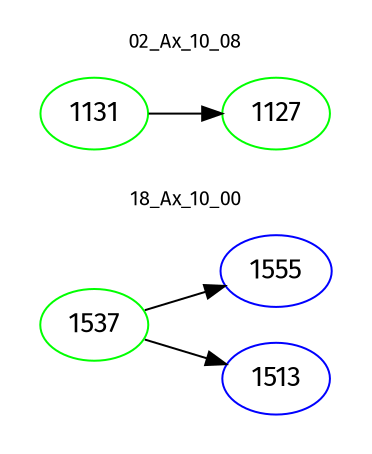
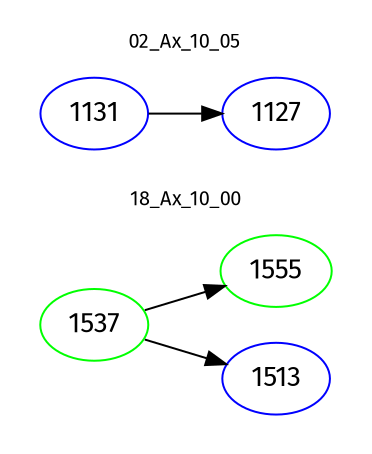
(185, 43) -> (185, 43)
(94, 114) -> (94, 114)
(276, 114) -> (276, 114)
(276, 271) -> (276, 271)
